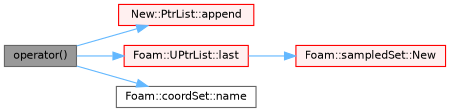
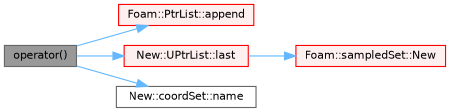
(186, 15) -> (186, 15)
(186, 56) -> (186, 56)
(186, 97) -> (186, 97)
